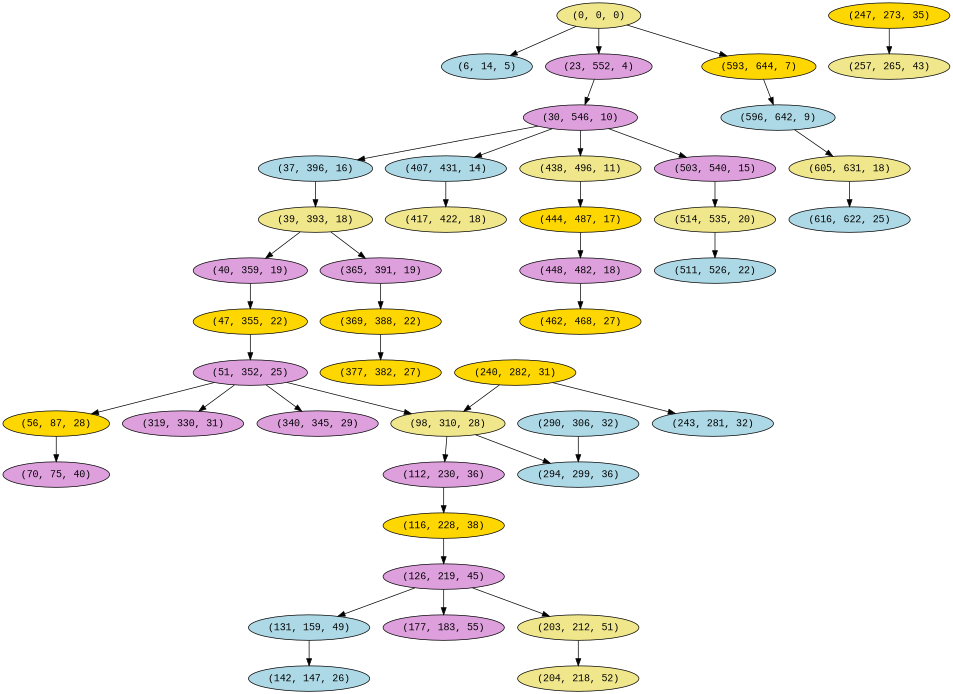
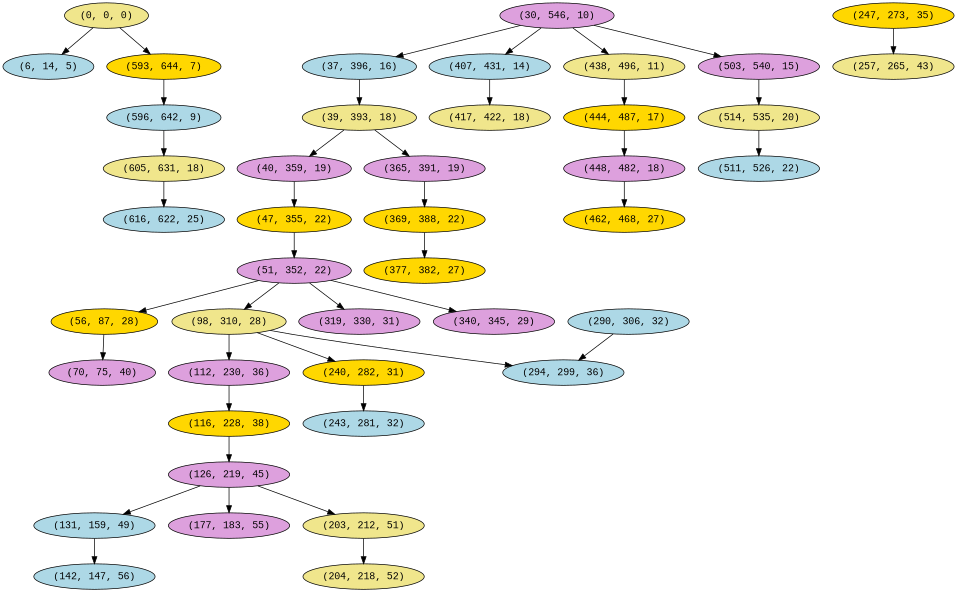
(599, 67) -> none
(250, 373) -> (294, 271)
(484, 396) -> (293, 346)
(309, 679) -> (94, 577)
